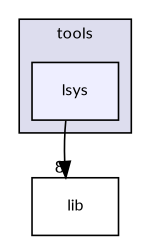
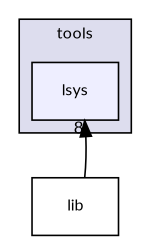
(65, 143) -> (86, 157)
